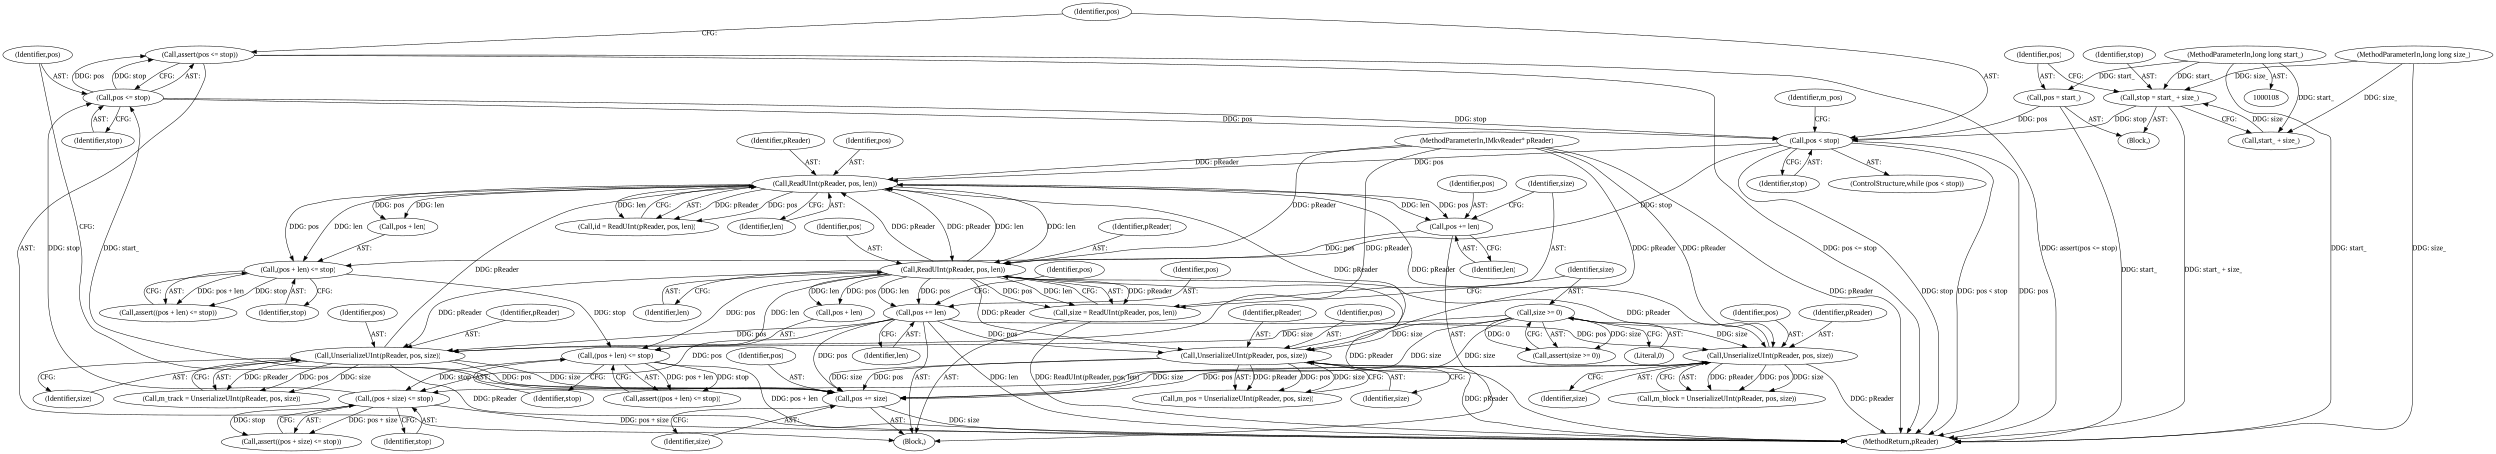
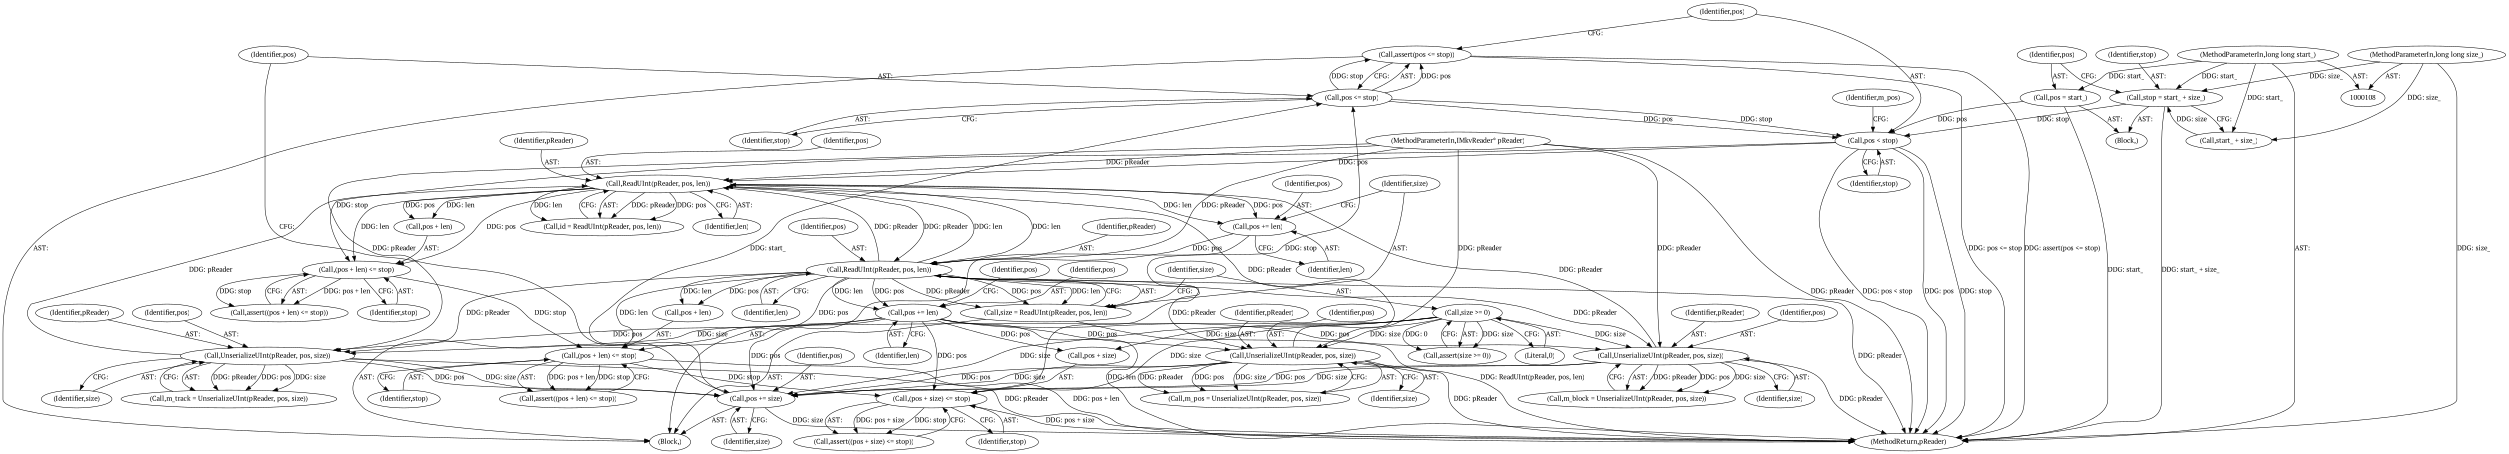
none -> (2386, 72)
(1907, 184) -> none
(2349, 248) -> (2303, 248)
none -> (1092, 356)
